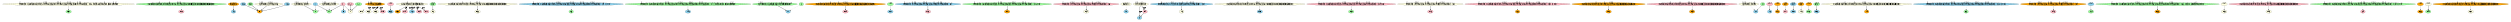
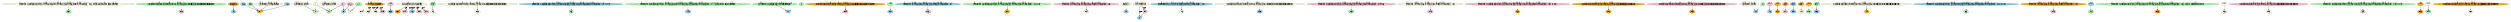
(269, 4) -> (269, 4)
(315, 4) -> (315, 4)
(412, 4) -> (412, 4)
(350, 7) -> (347, 8)
